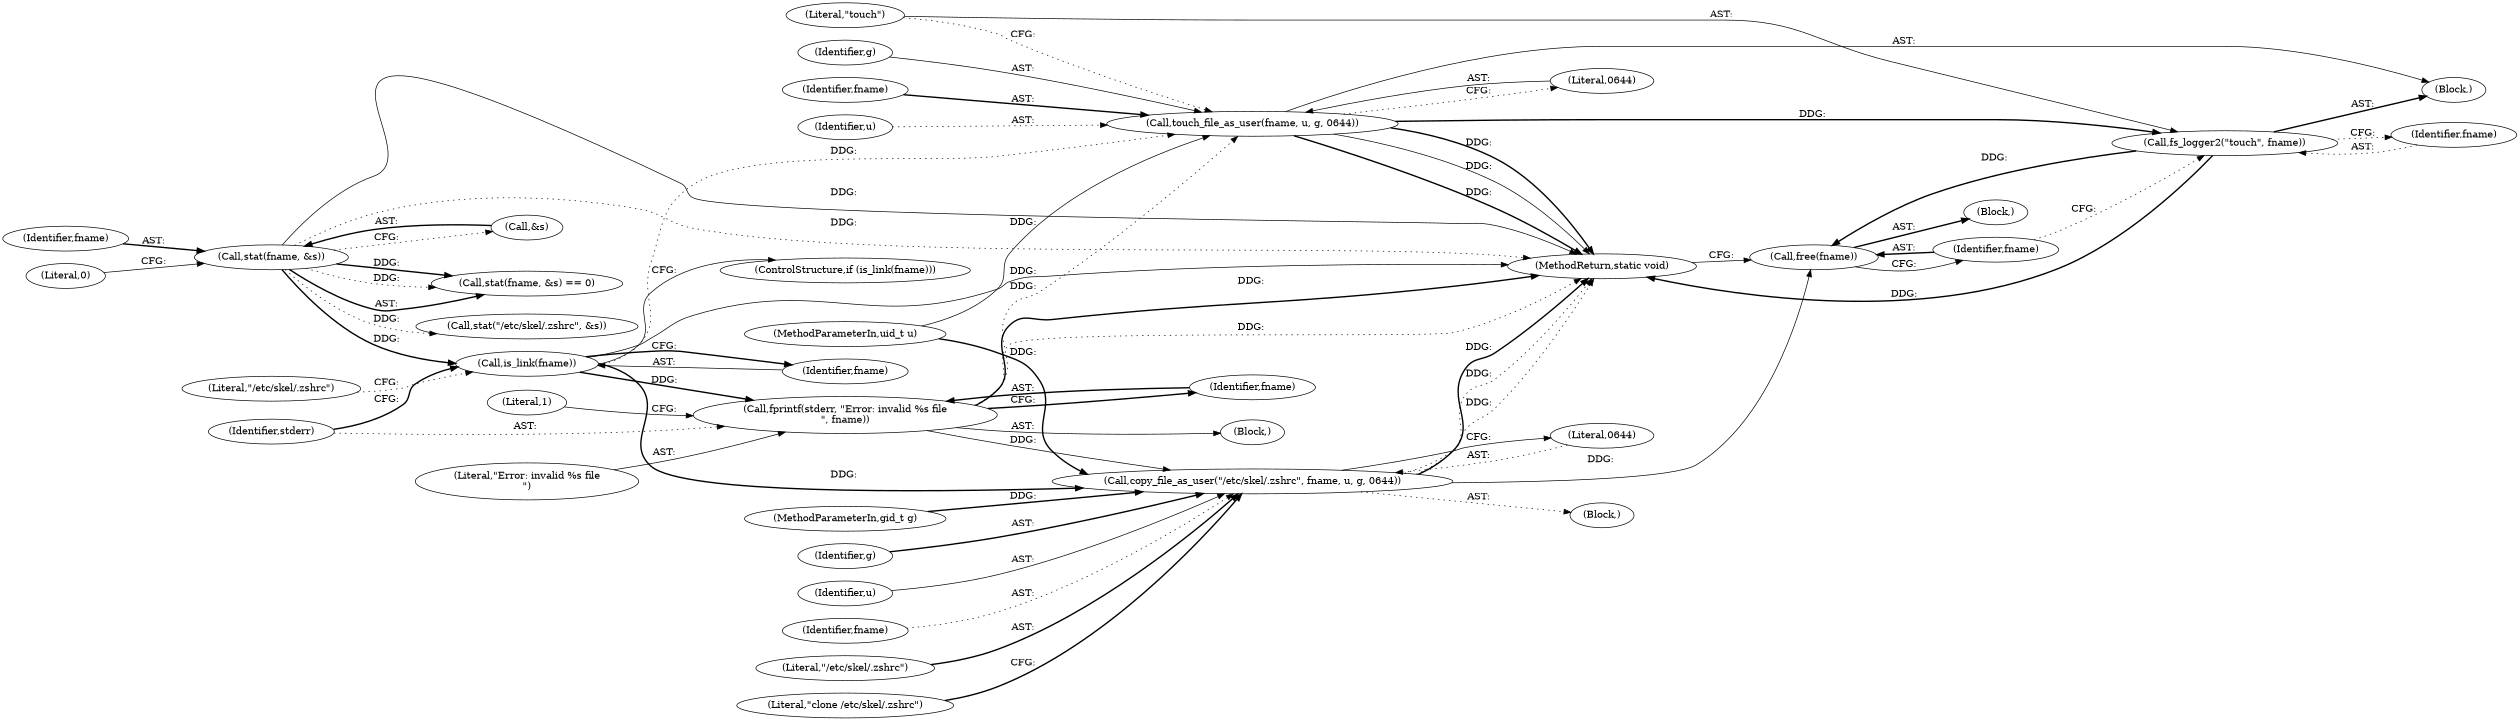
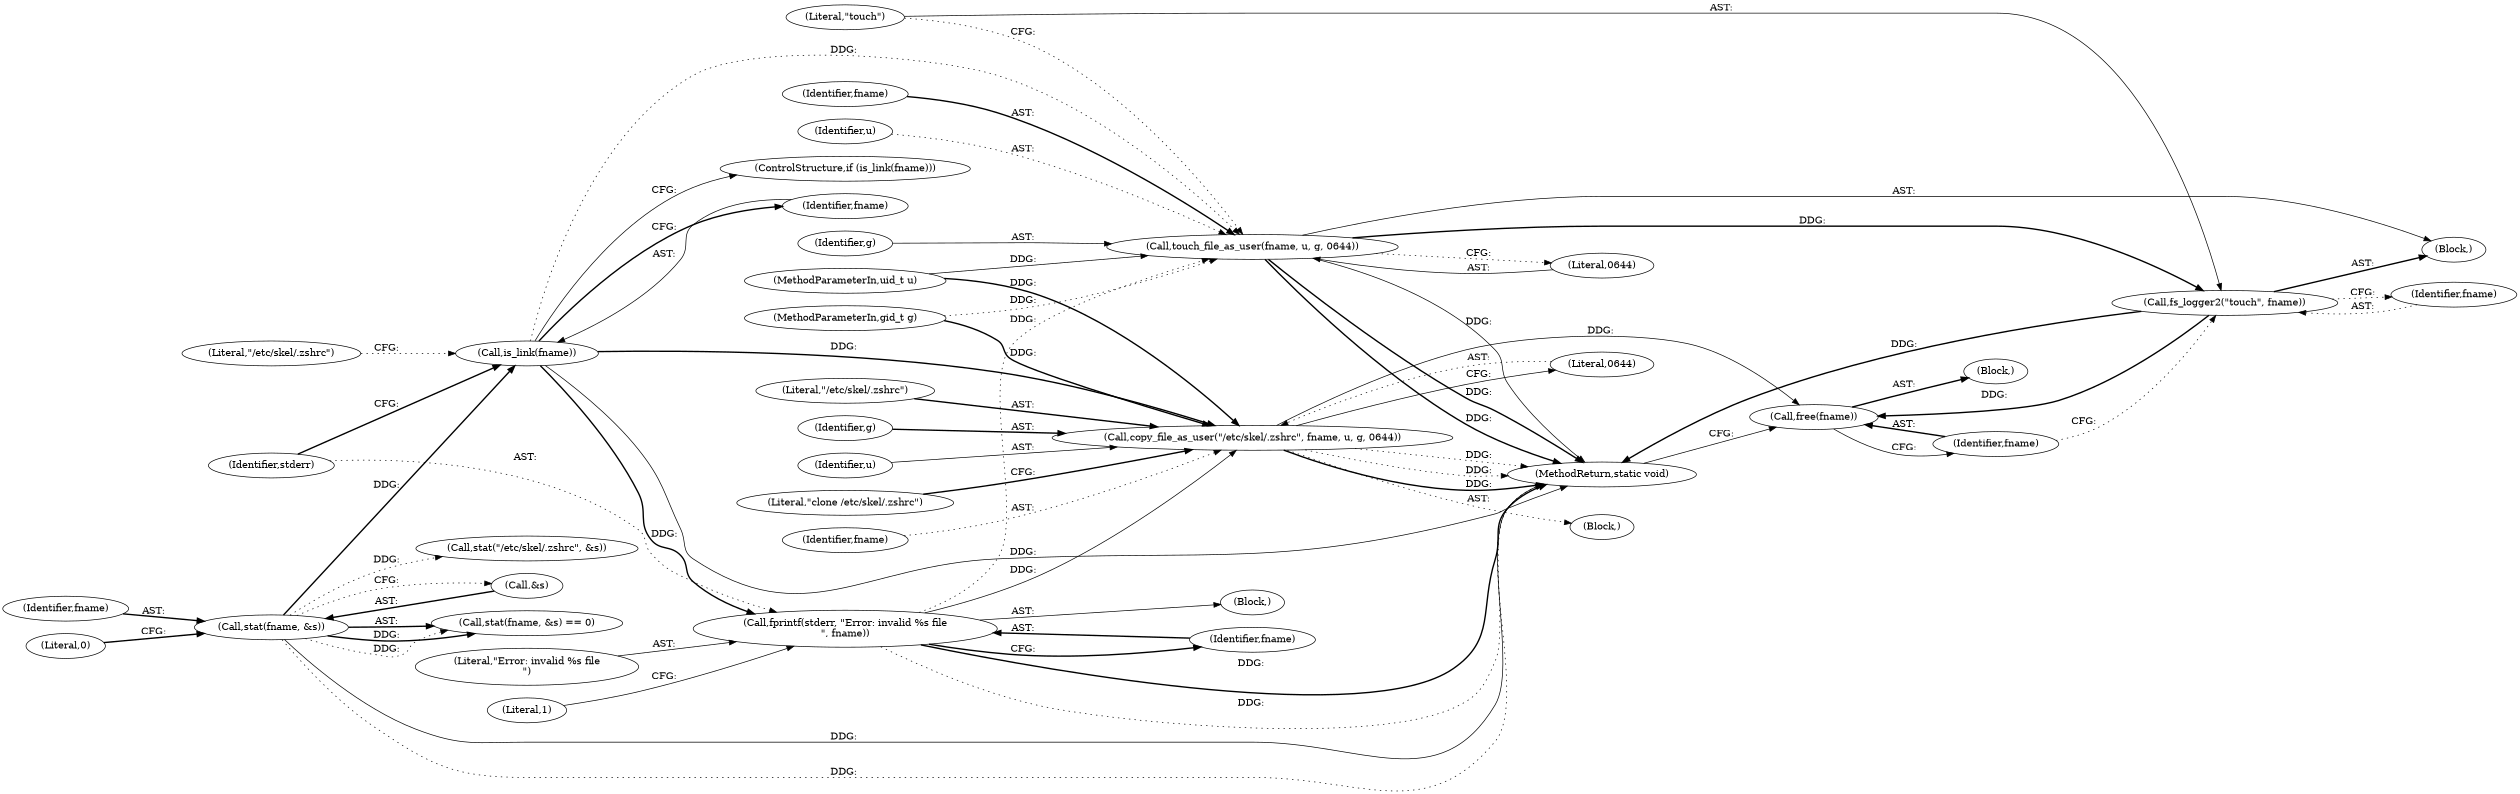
(151, 268) -> (151, 638)
none -> (1079, 298)
